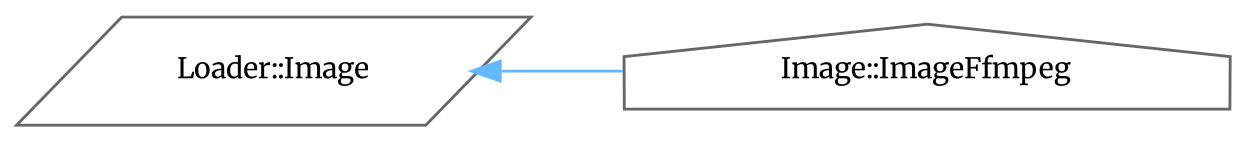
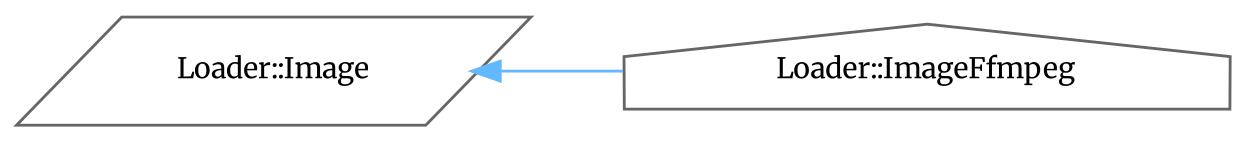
(927, 71) -> (927, 71)
